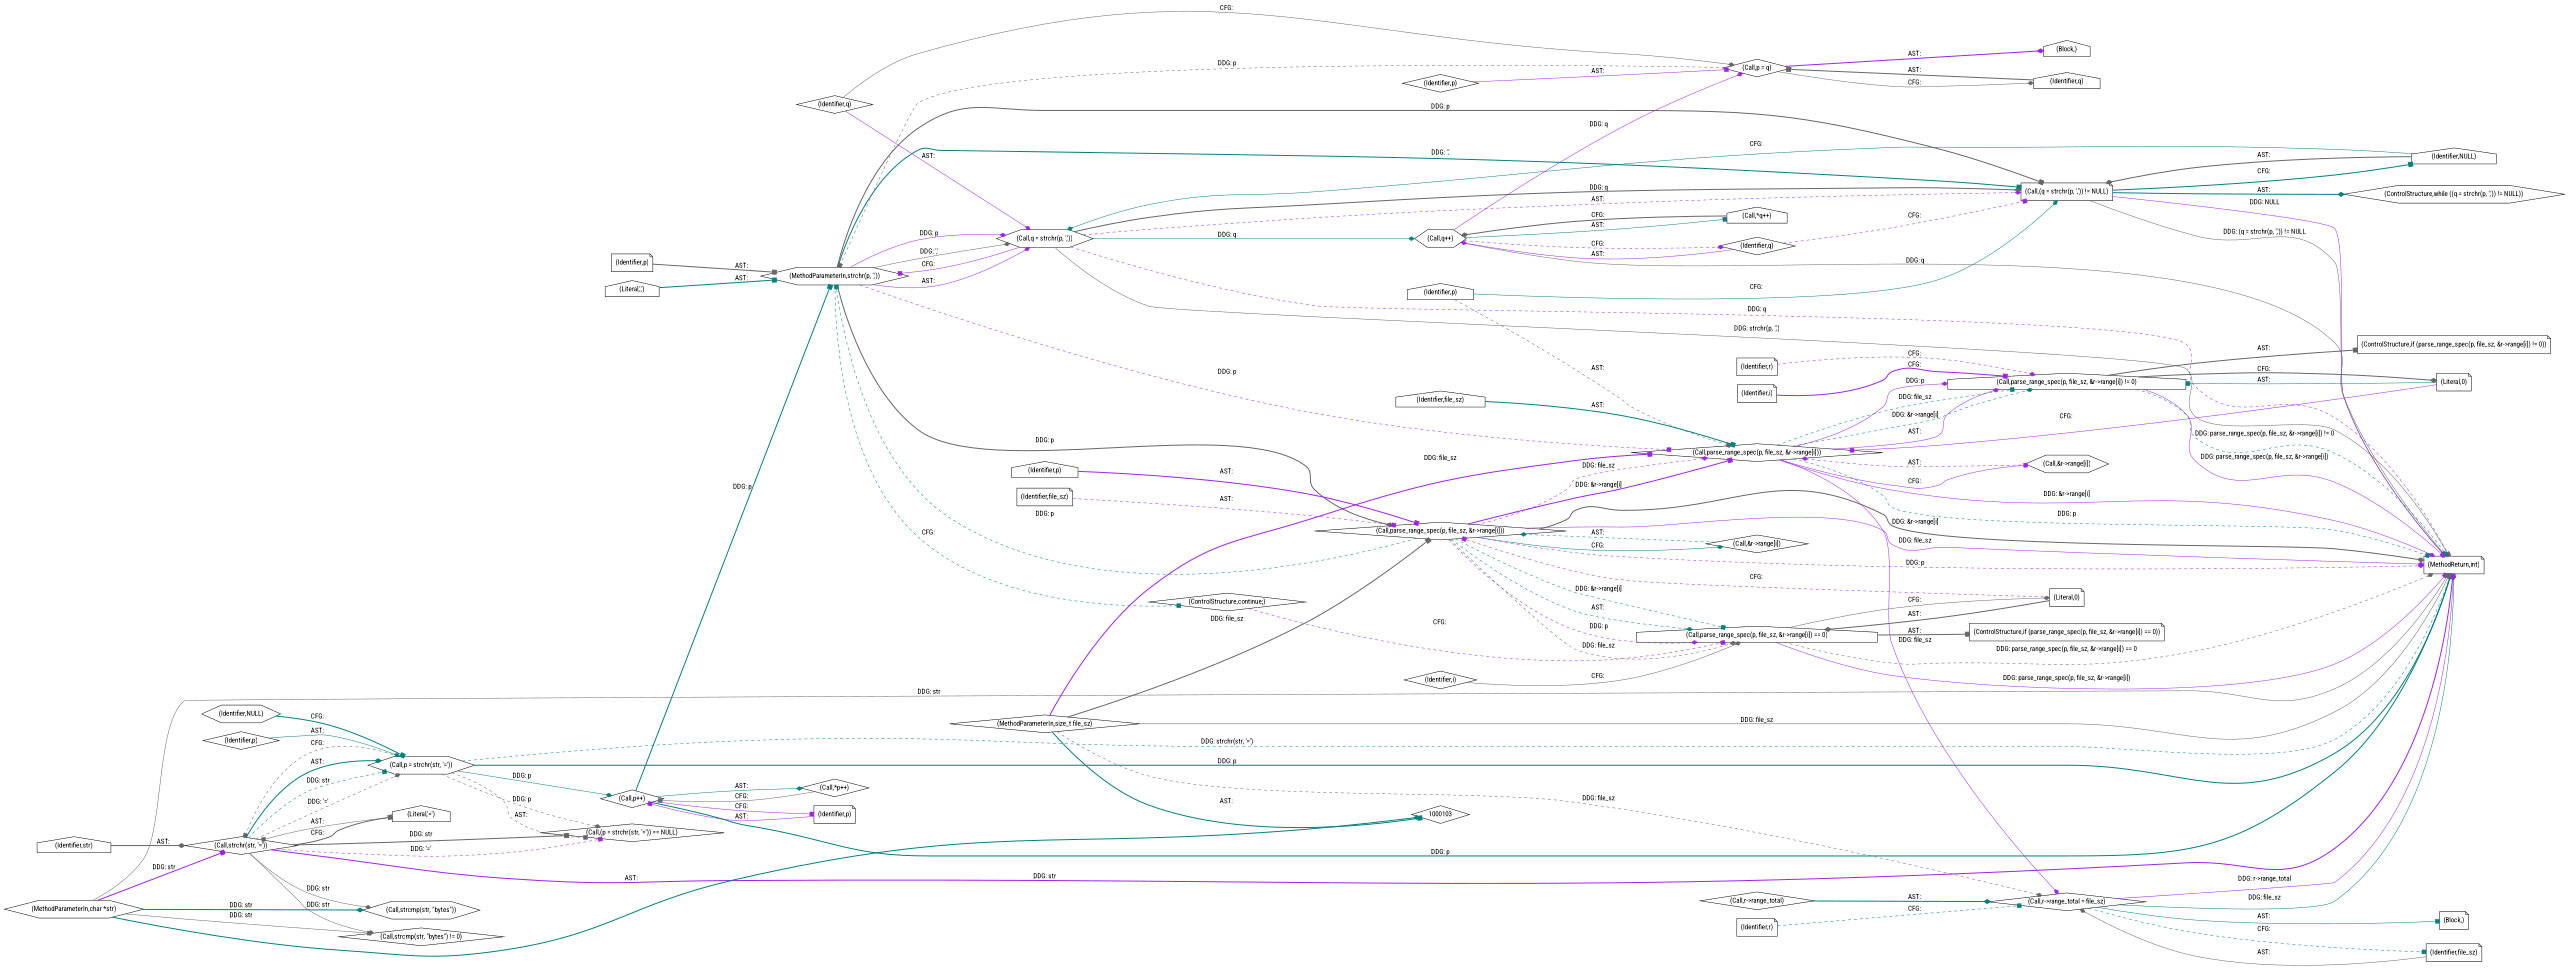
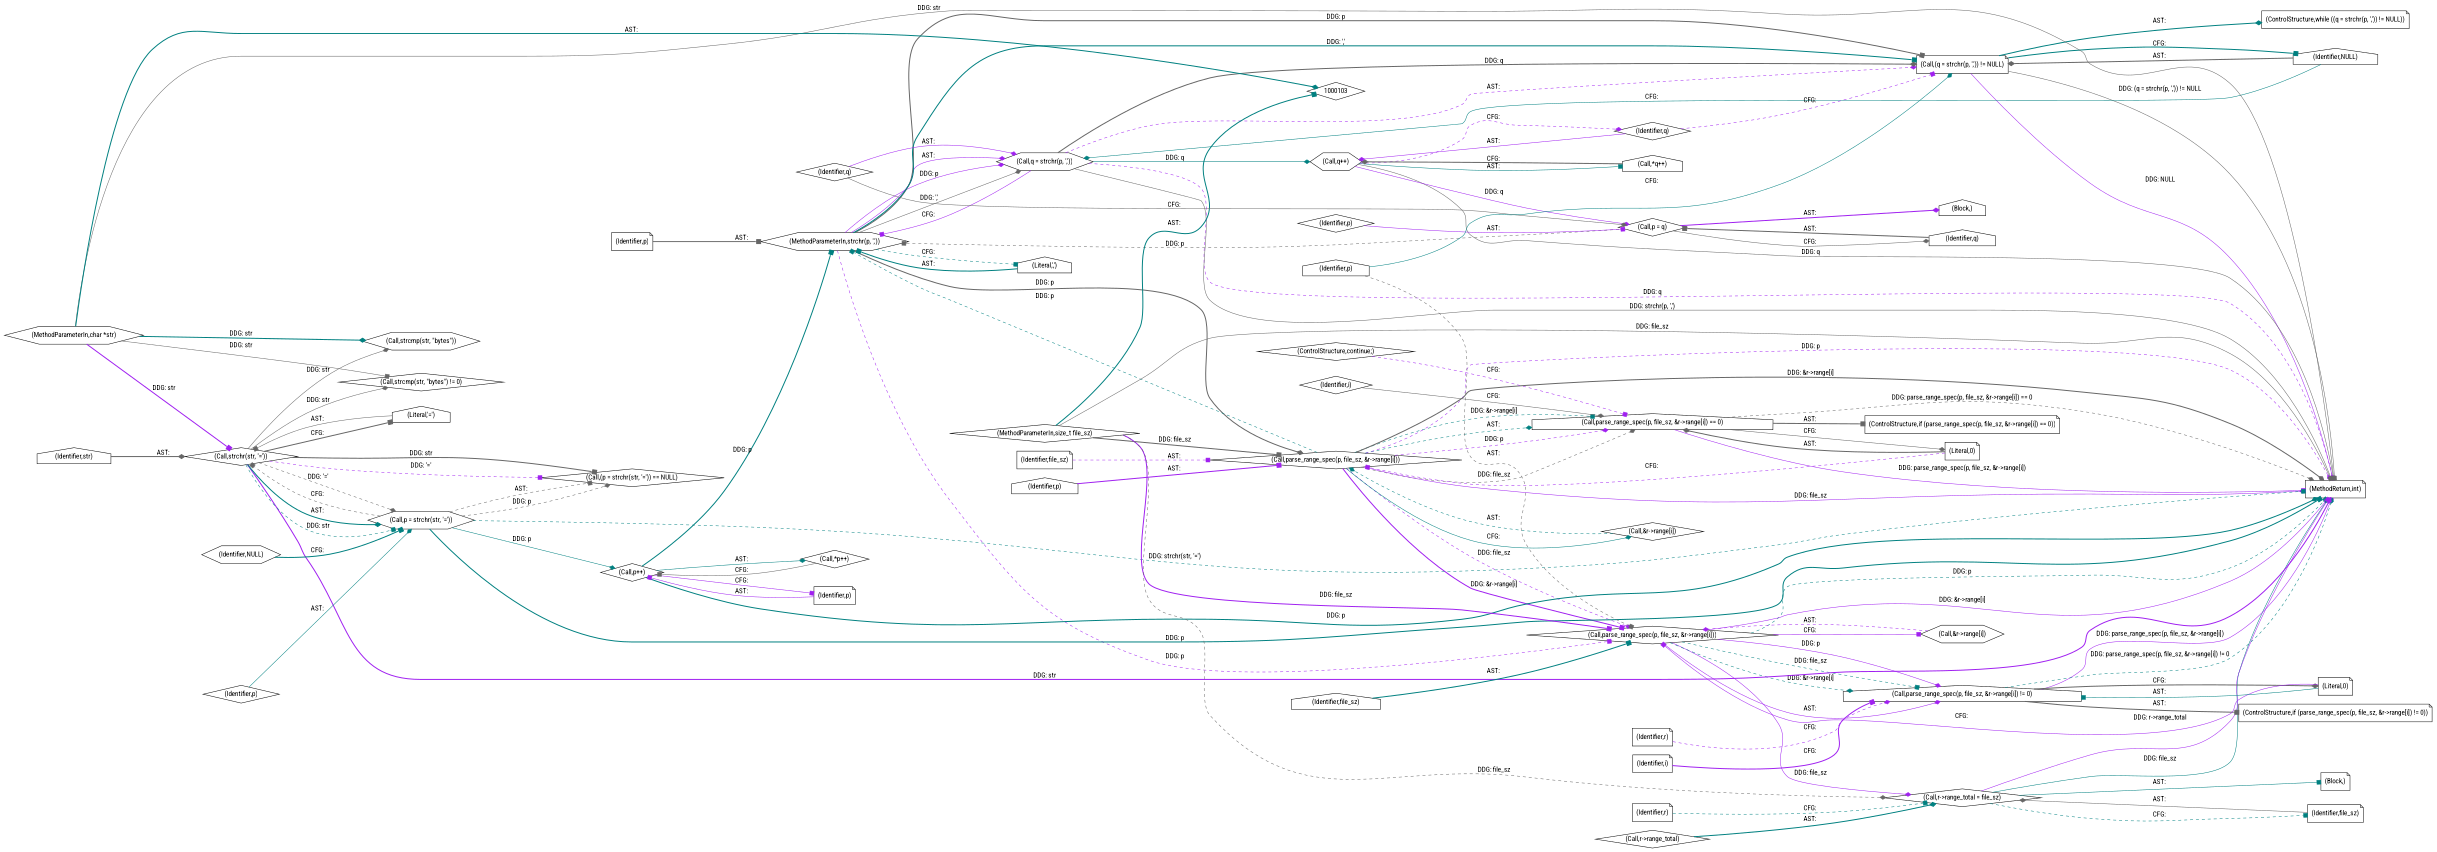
(2454, 194) -> (2335, 20)
(918, 537) -> (944, 259)
